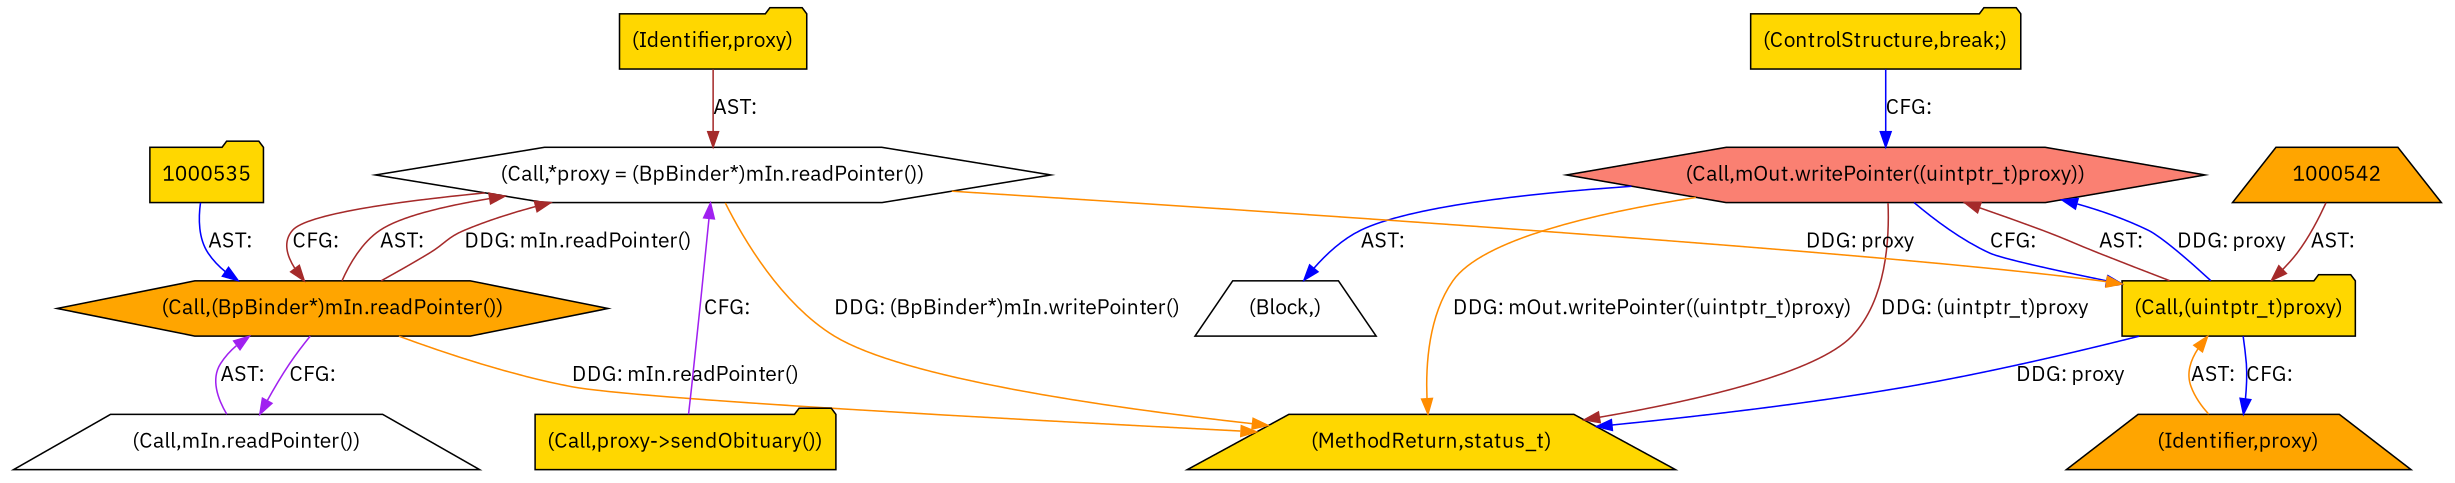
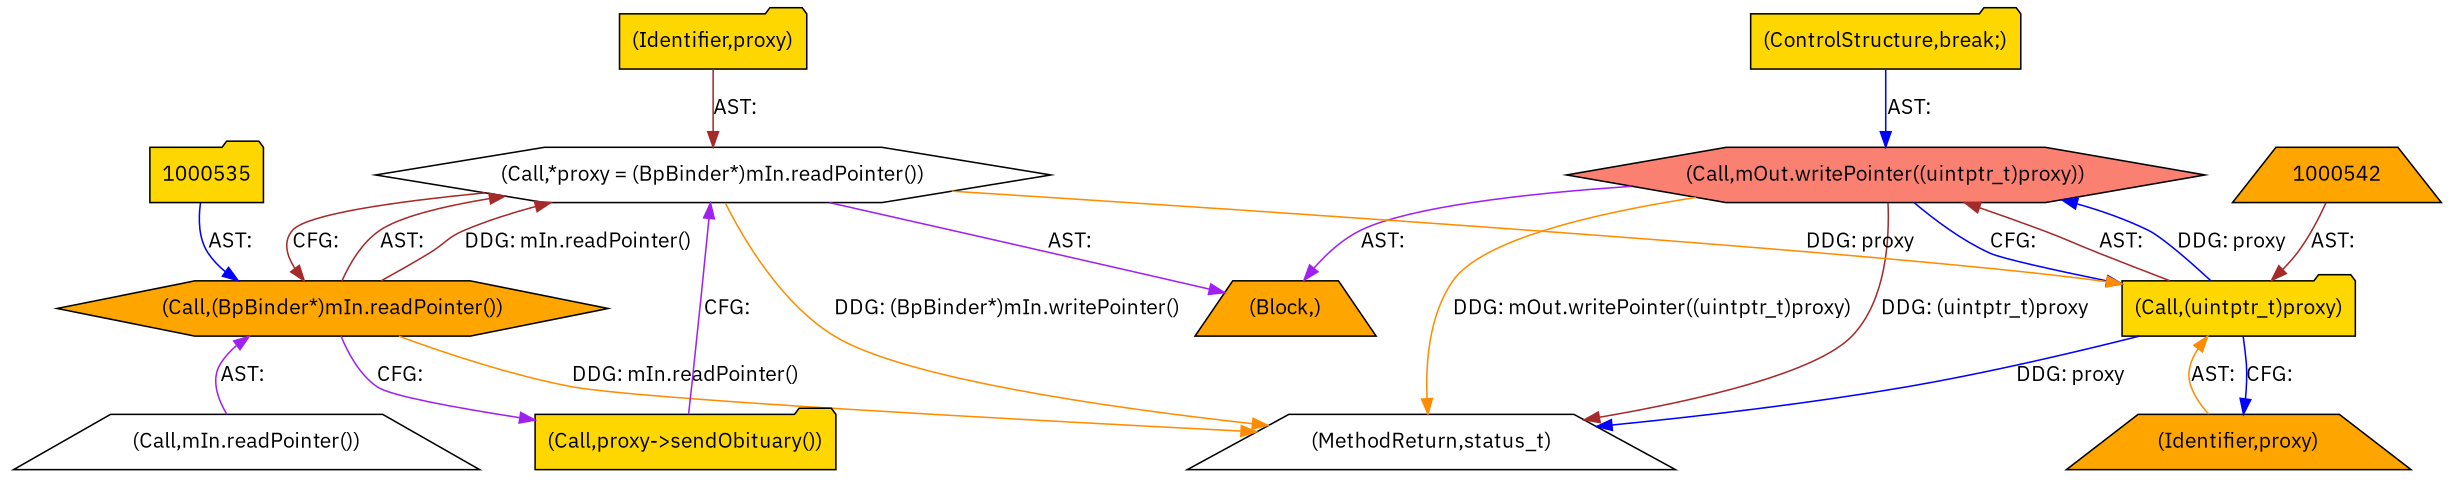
(1912, 108) -> (1912, 108)
(1464, 204) -> (1464, 204)
none -> (1020, 246)
(1286, 308) -> (1286, 308)
(287, 367) -> (417, 399)
(1431, 442) -> (1431, 442)
